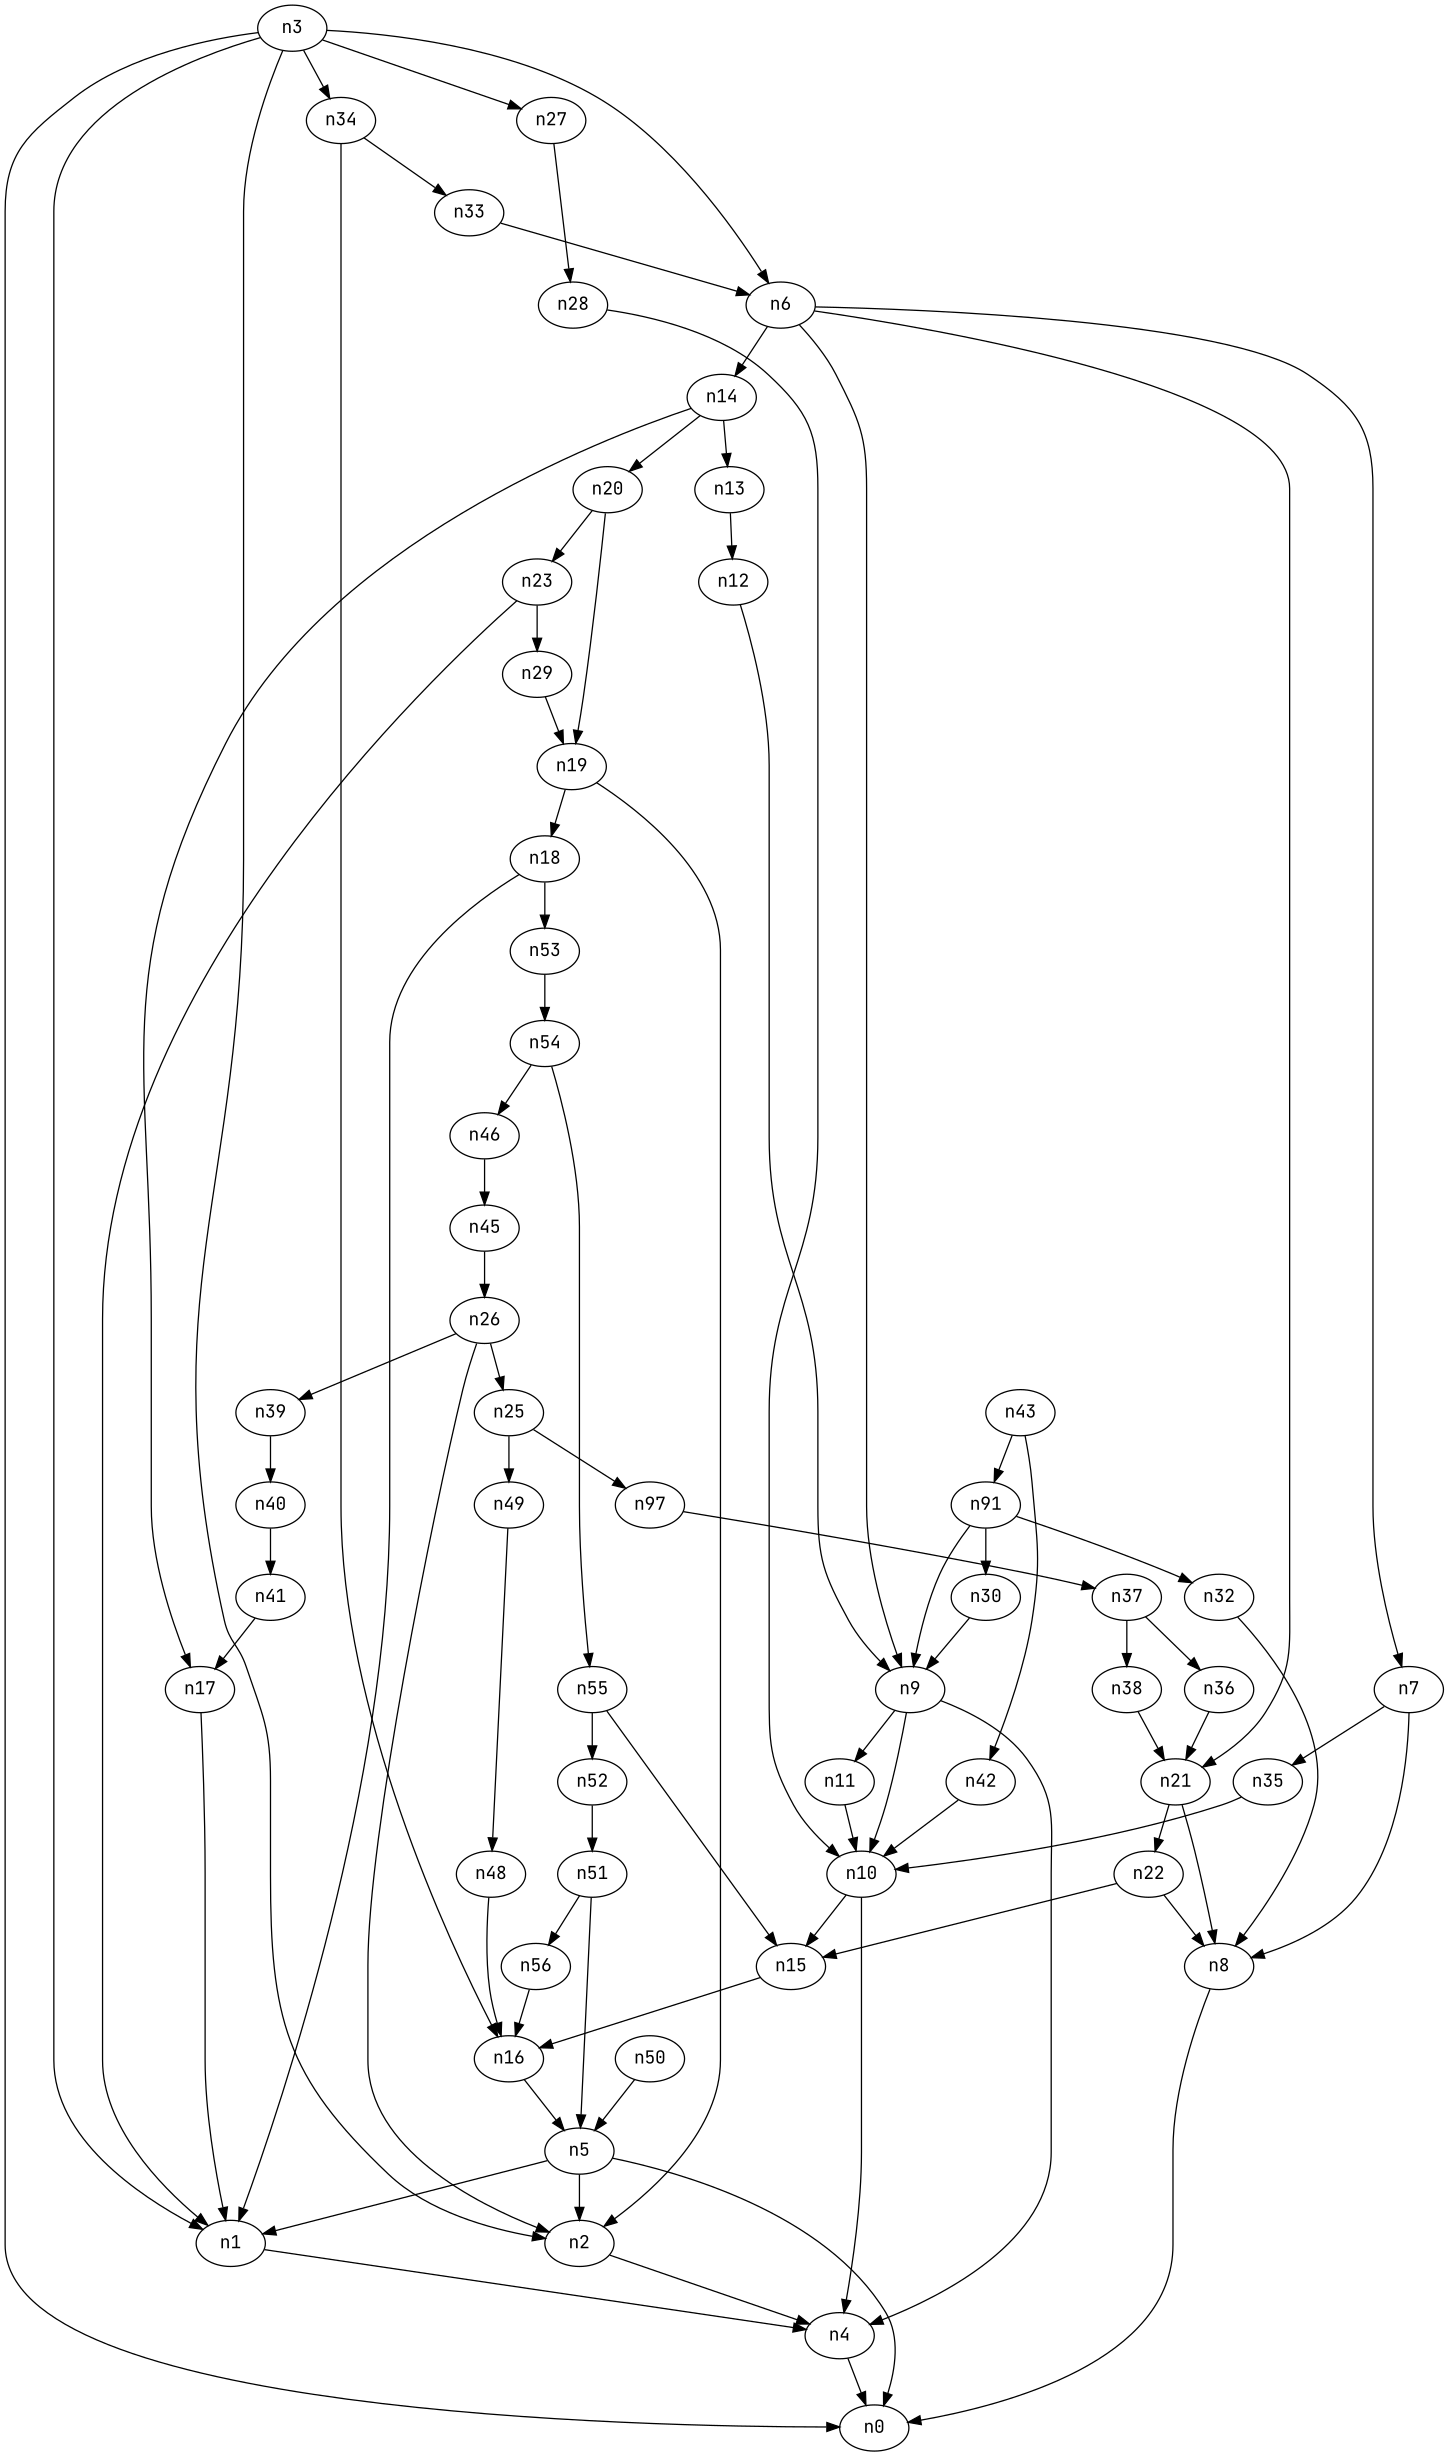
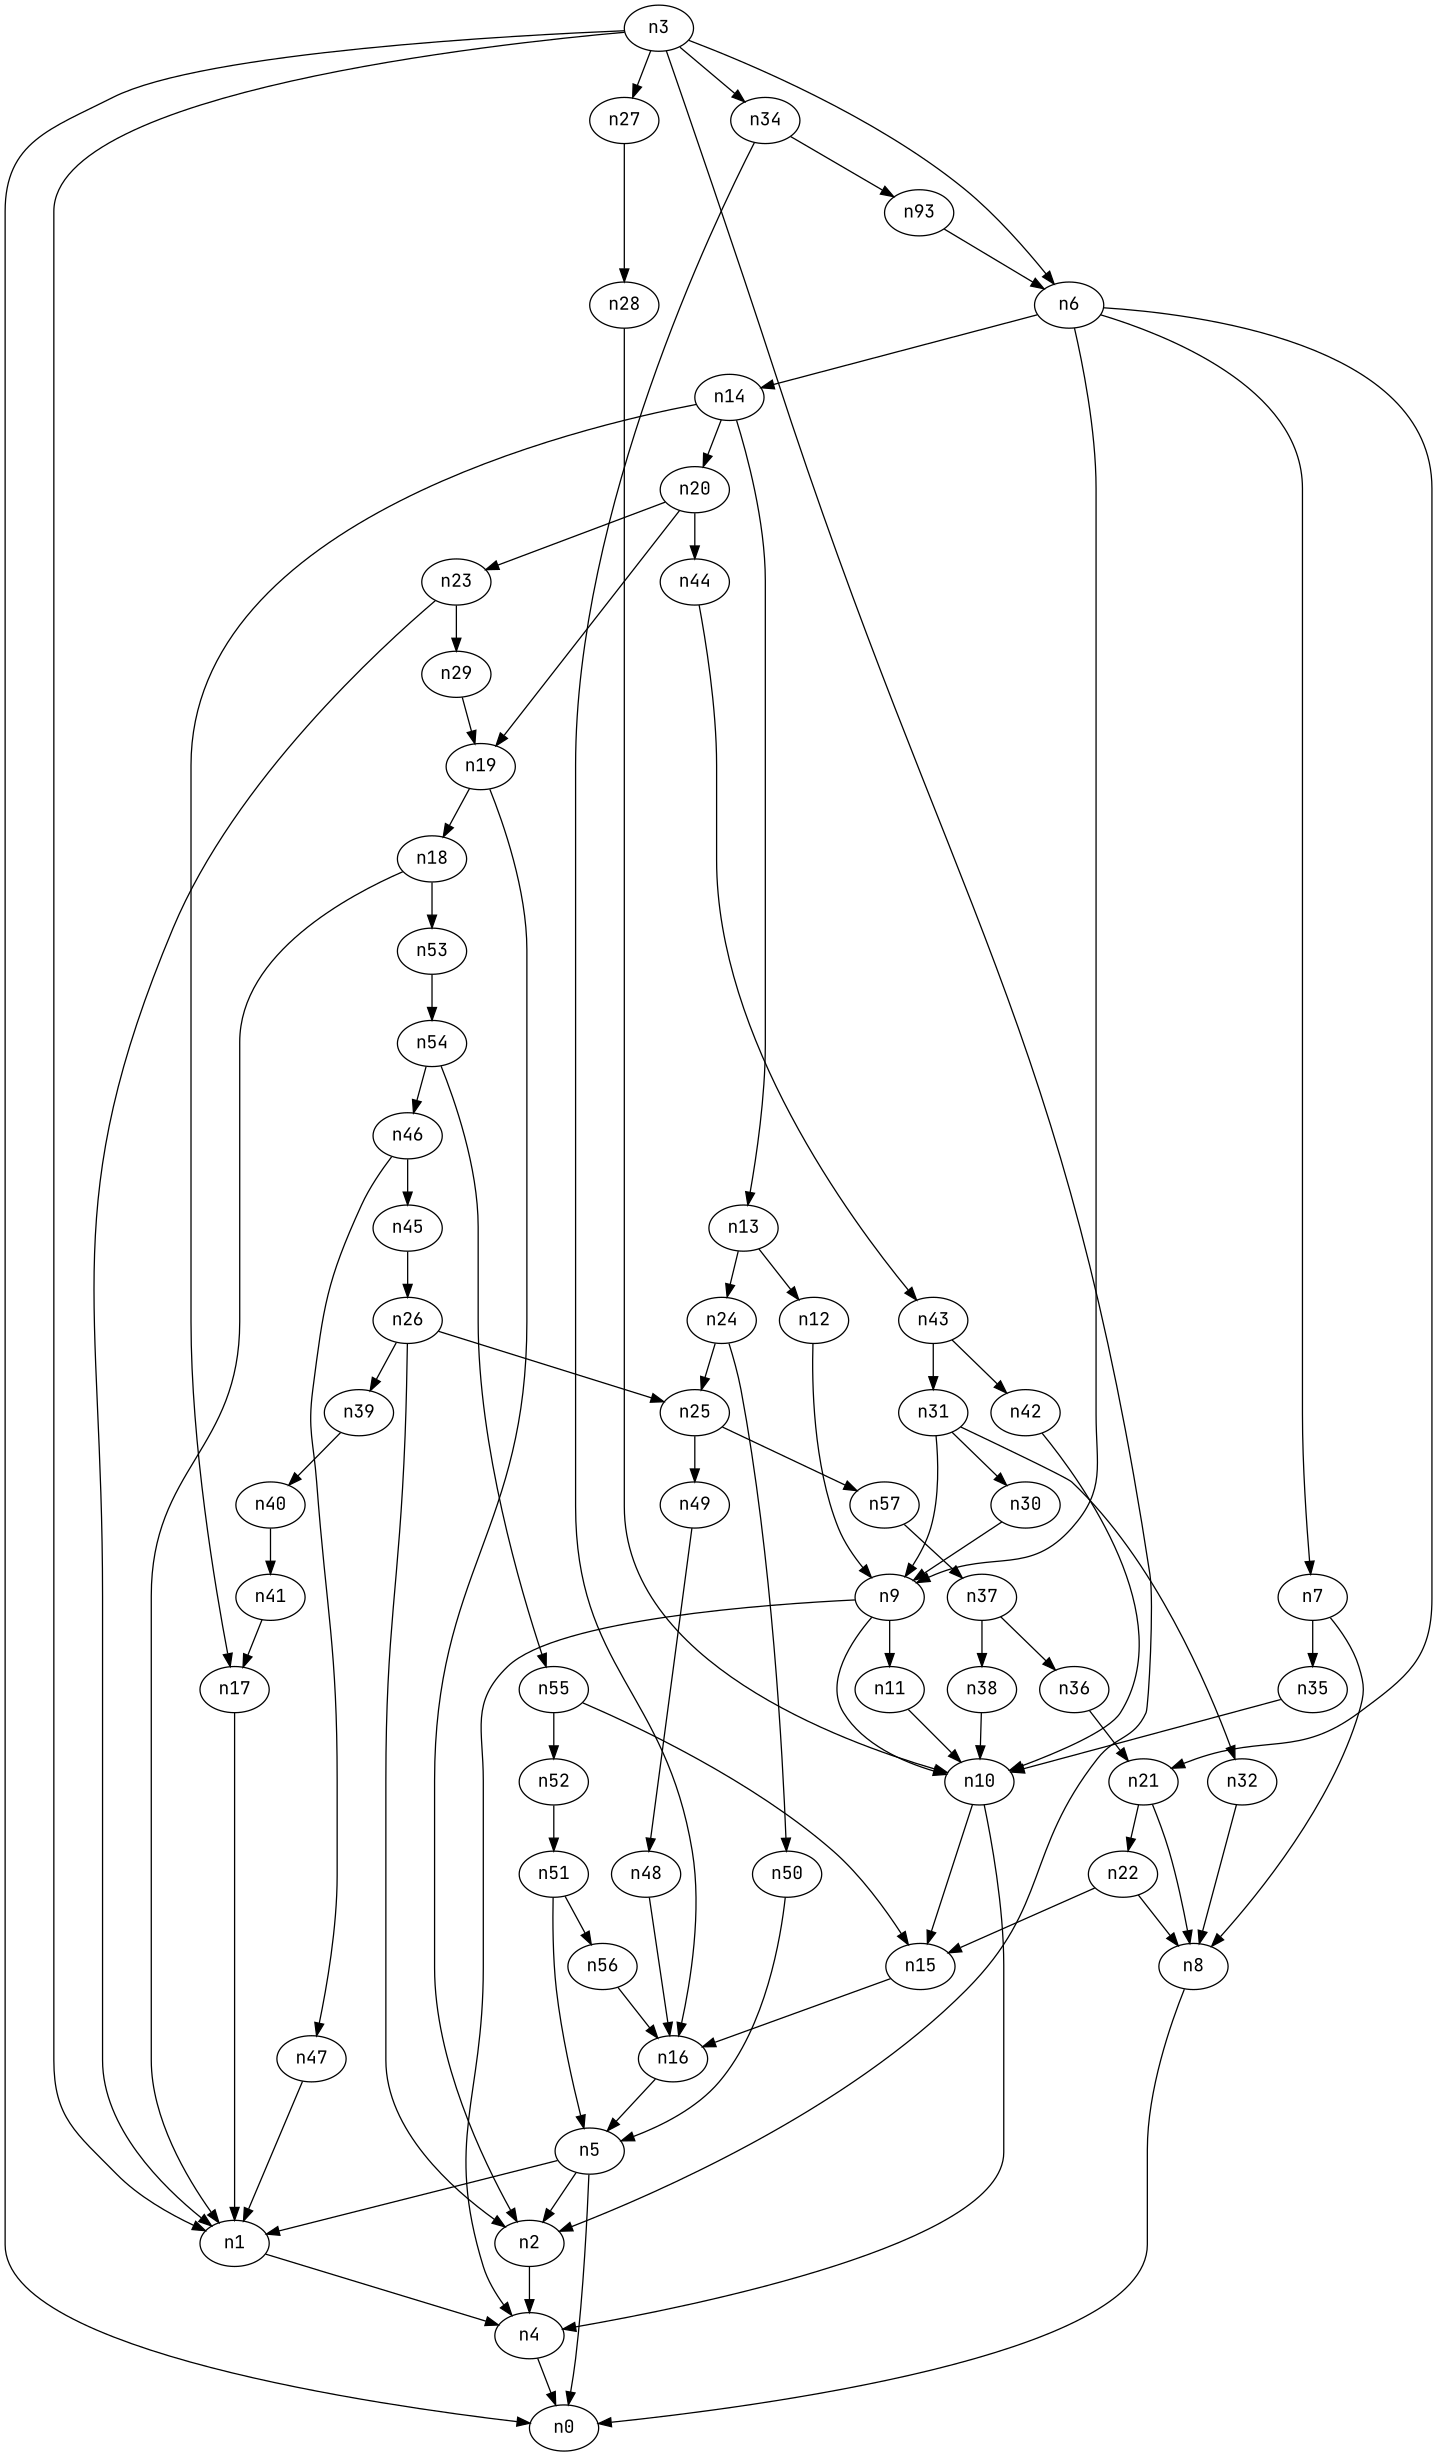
(469, 213) -> (919, 213)
none -> (695, 582)
none -> (722, 1320)
(650, 1505) -> (885, 1505)
(986, 1505) -> (933, 1413)
(1148, 1730) -> (981, 1729)
none -> (312, 2059)
